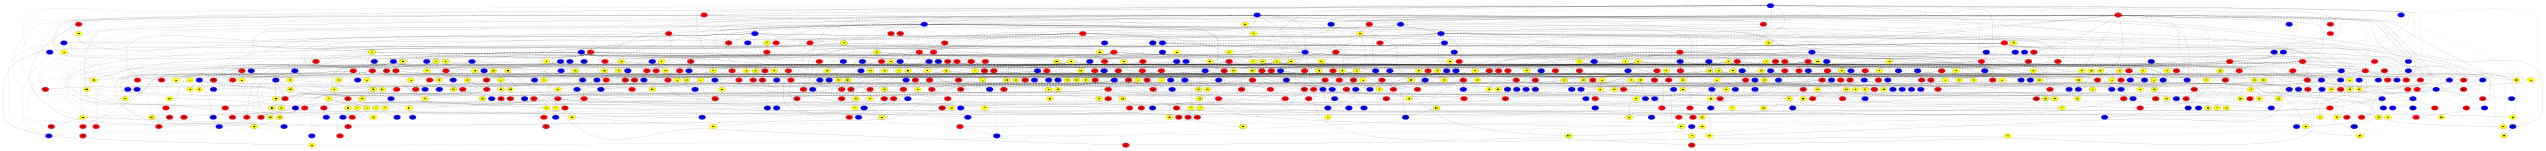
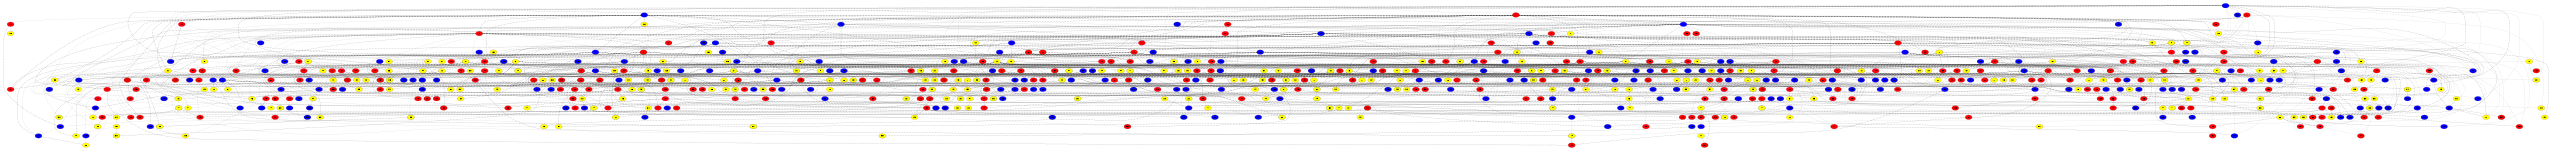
(1081, 71) -> none
none -> (252, 99)
